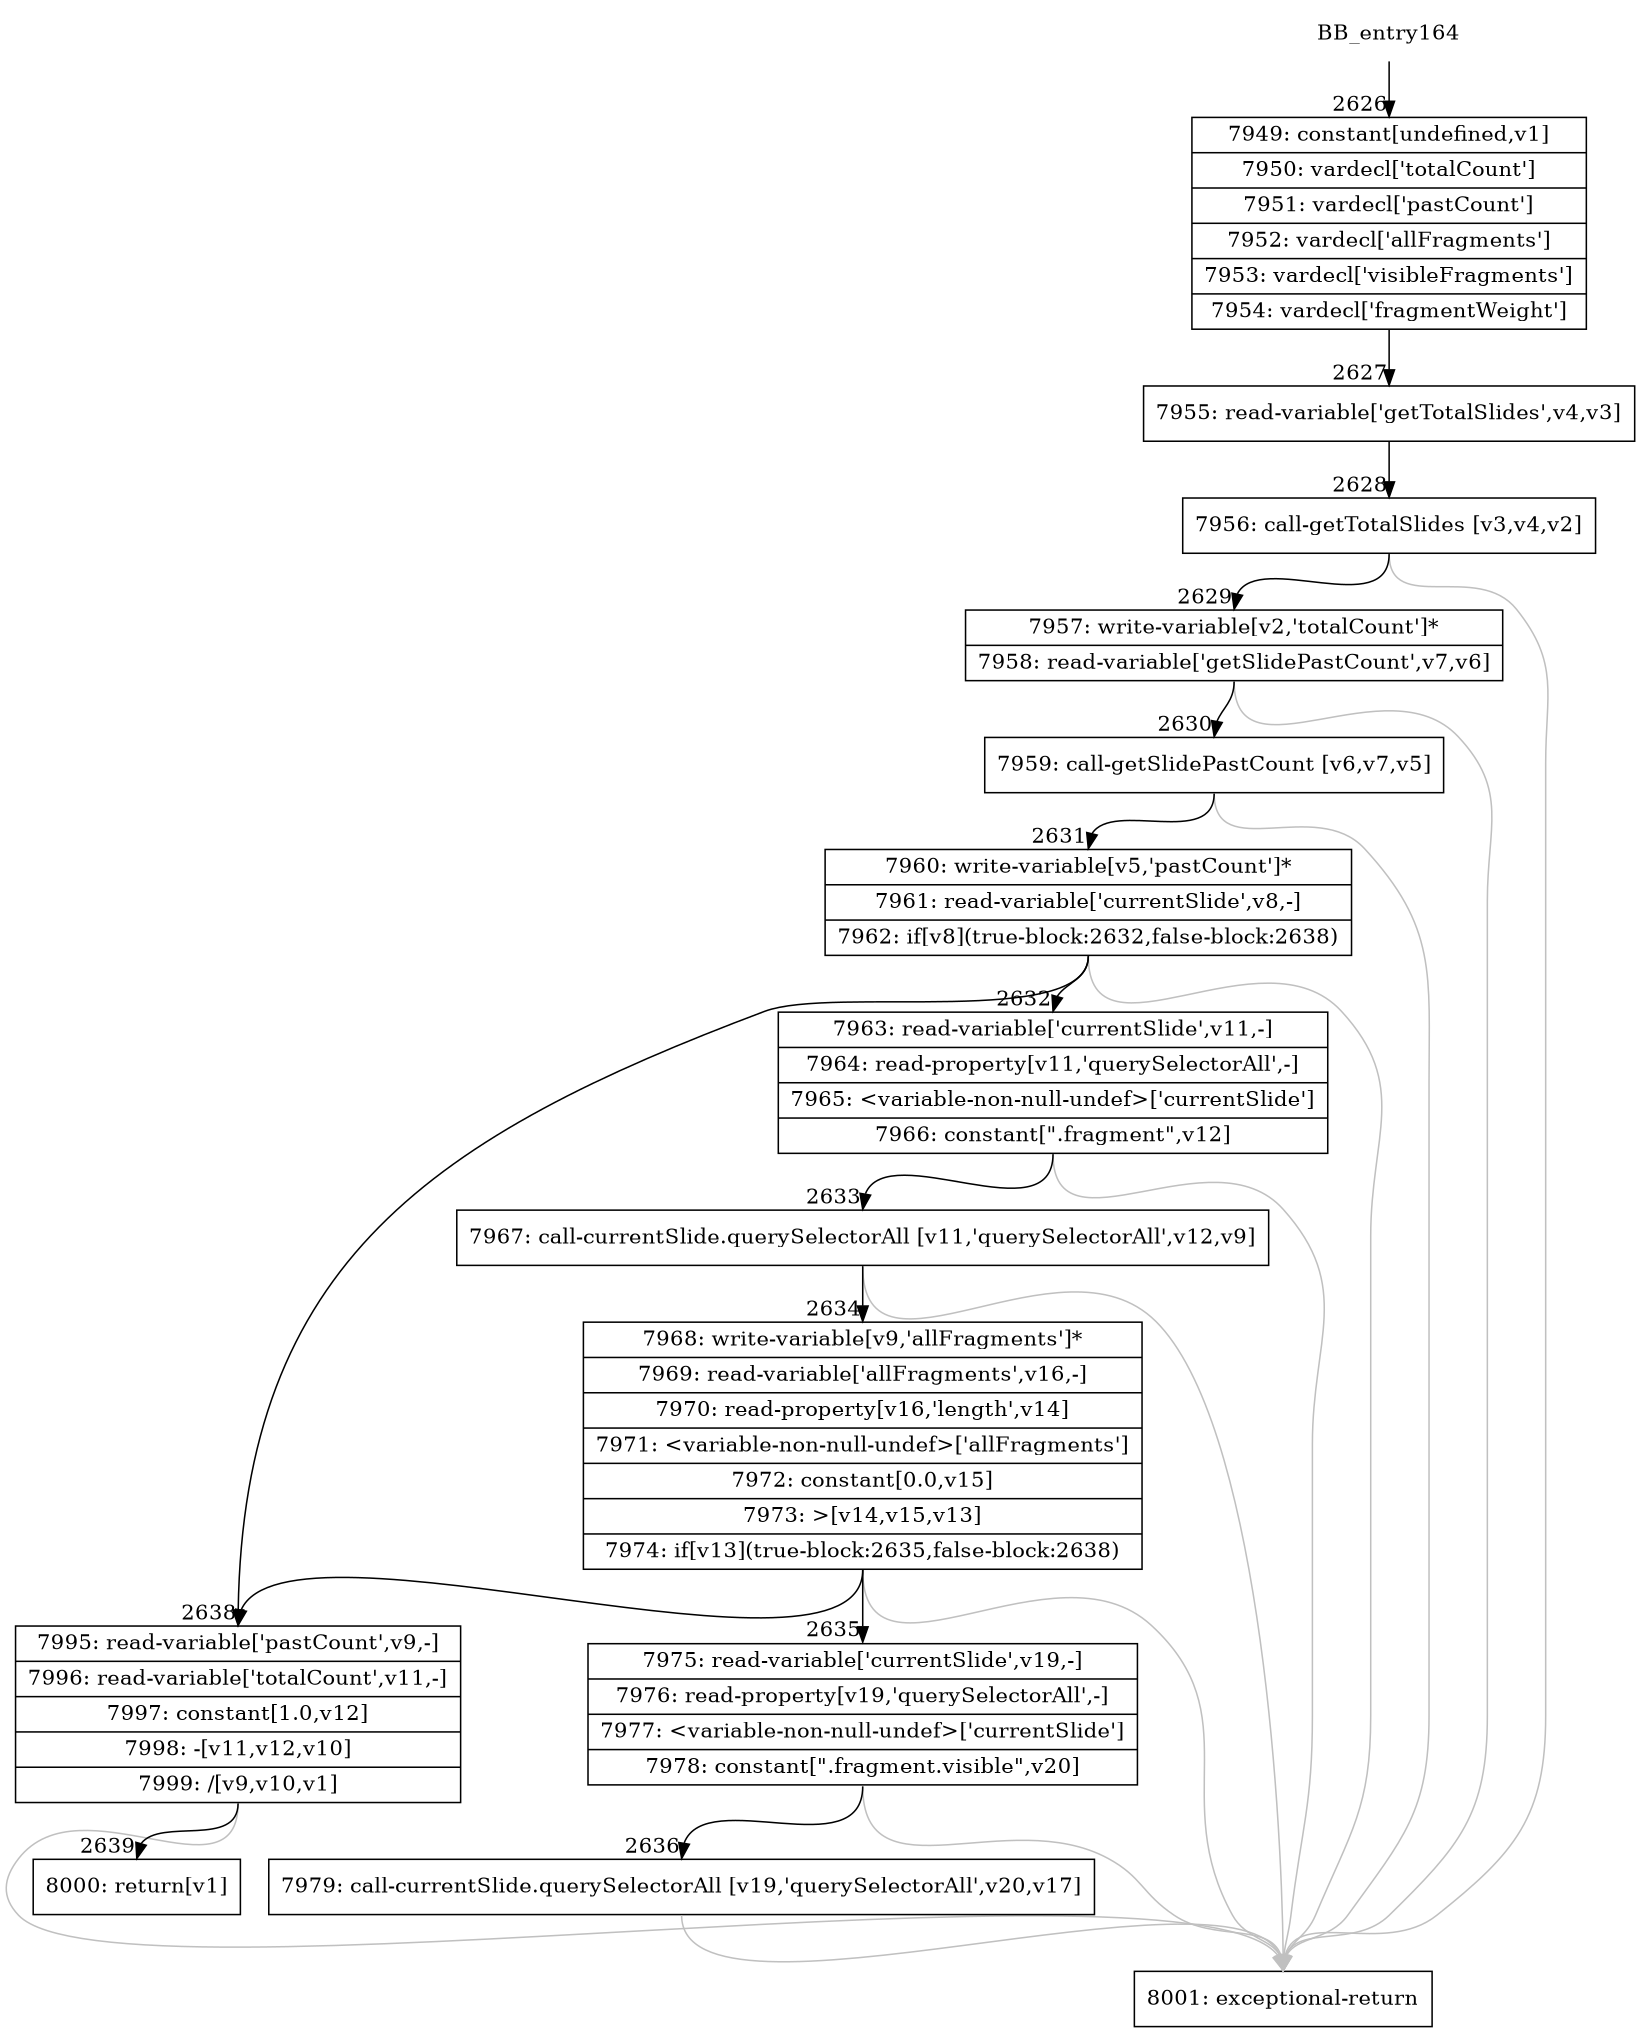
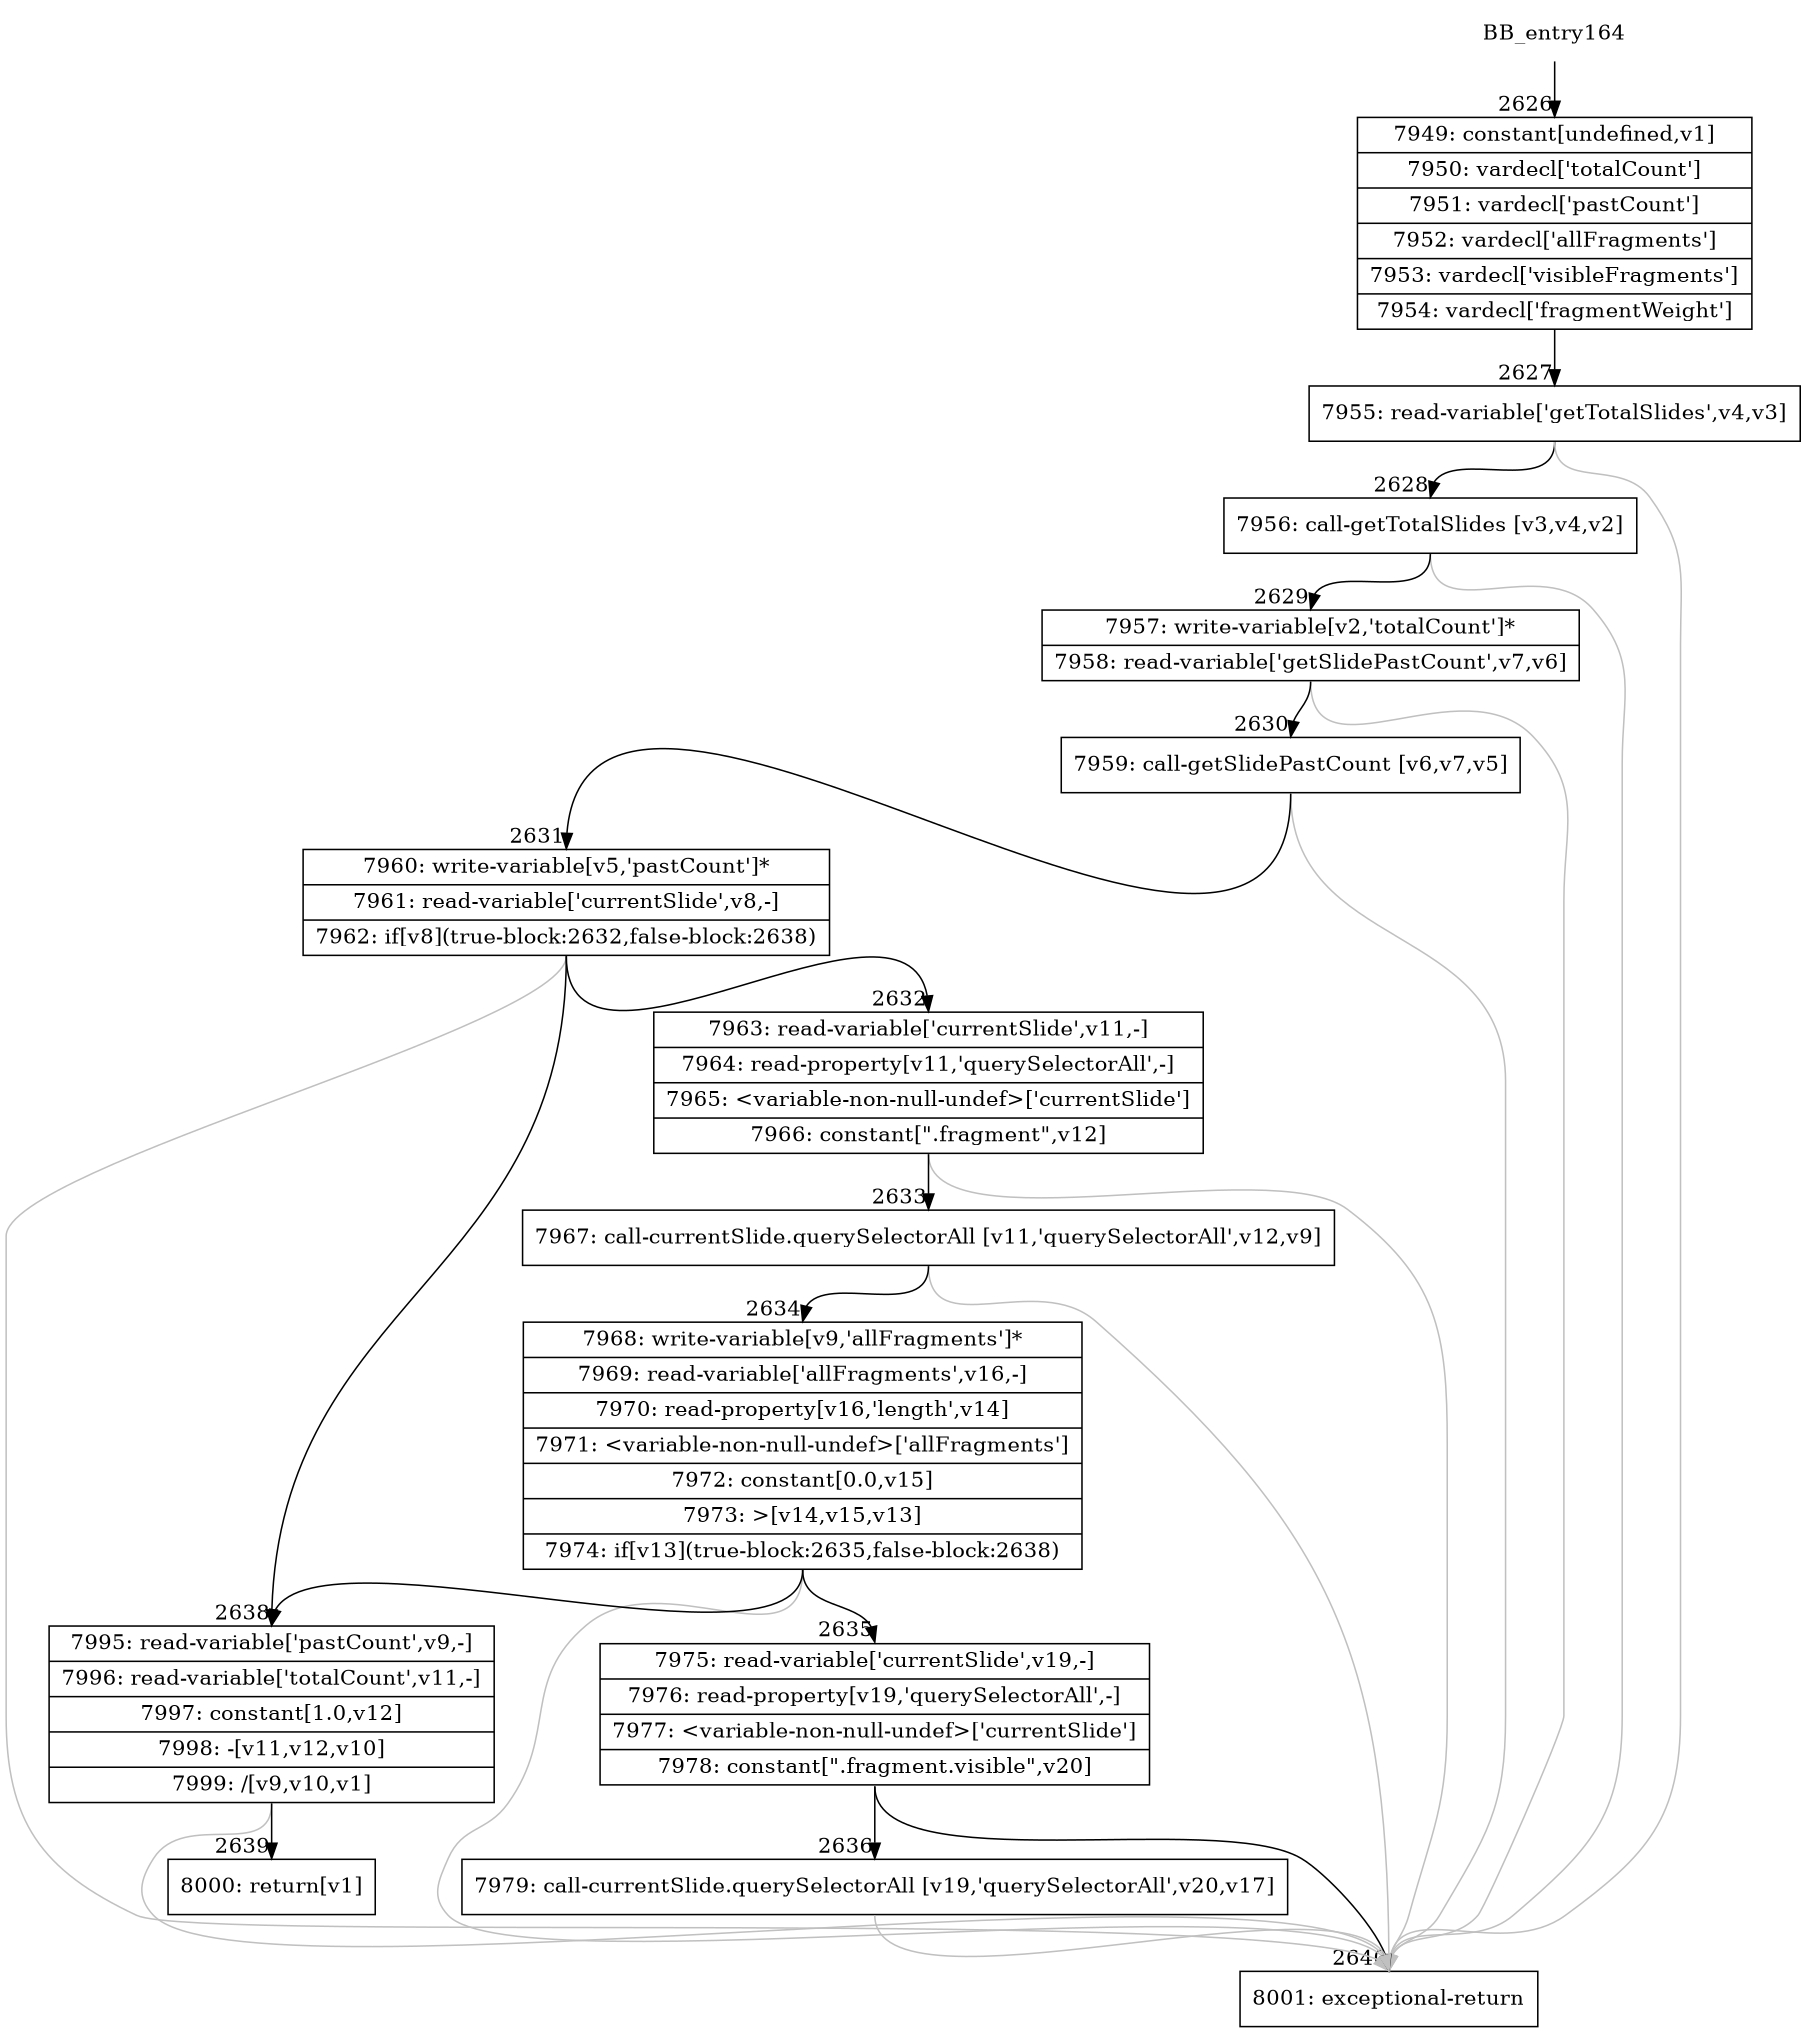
none -> (1681, 1259)
(1071, 1845) -> (1144, 1840)
